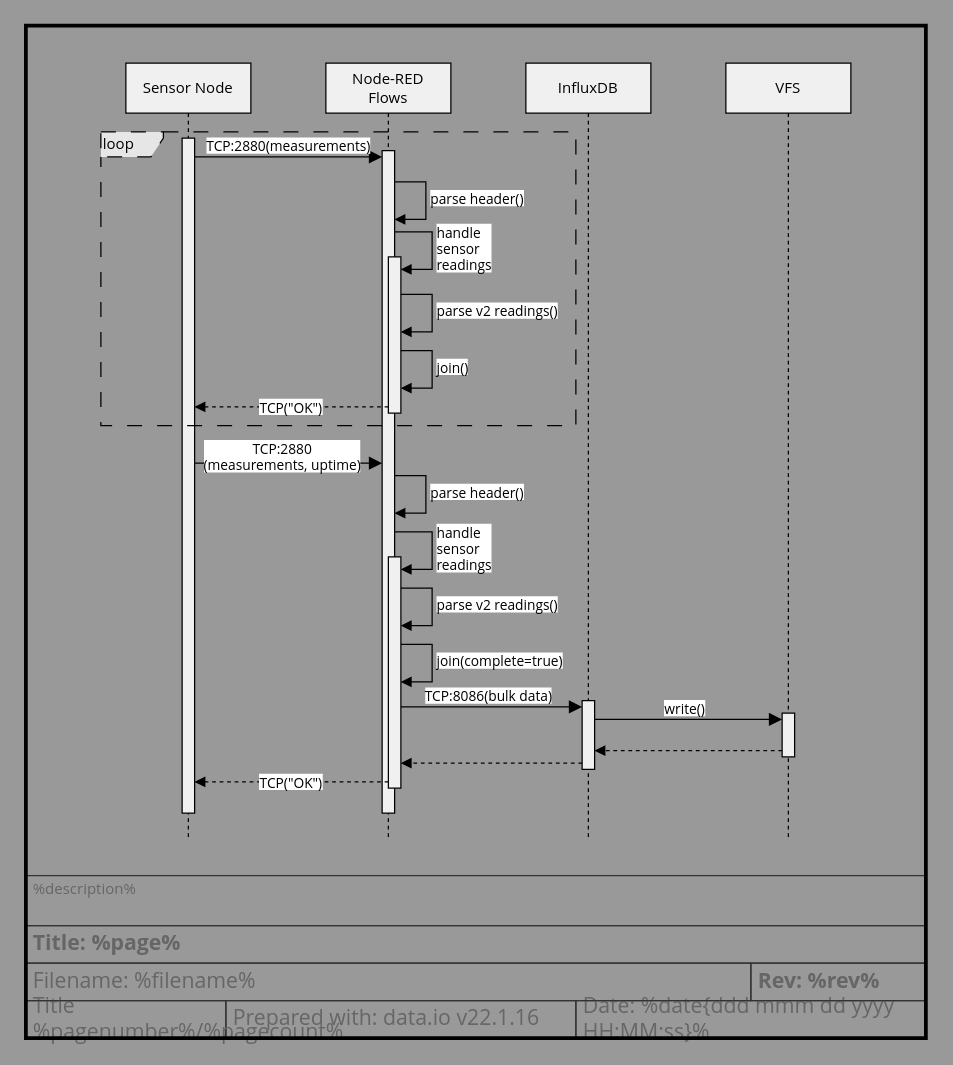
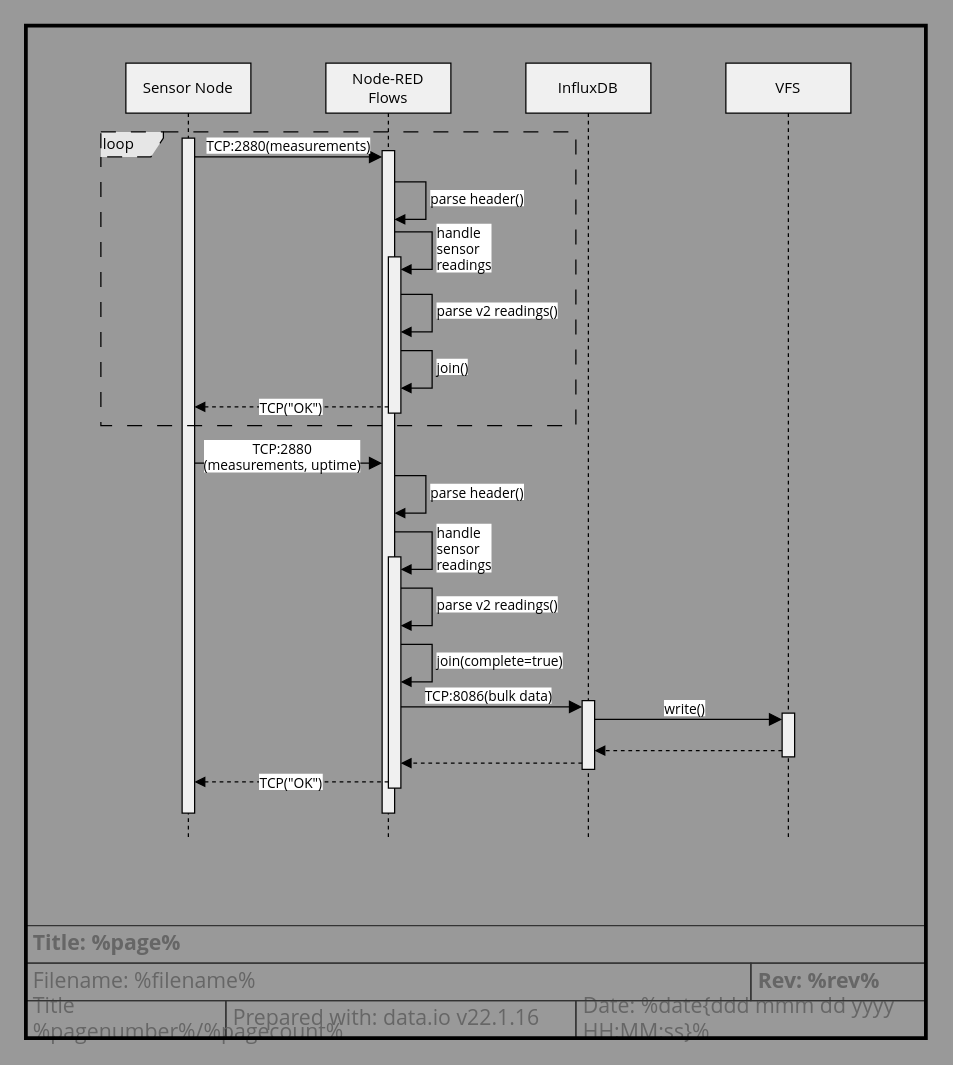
(476, 901) -> none
